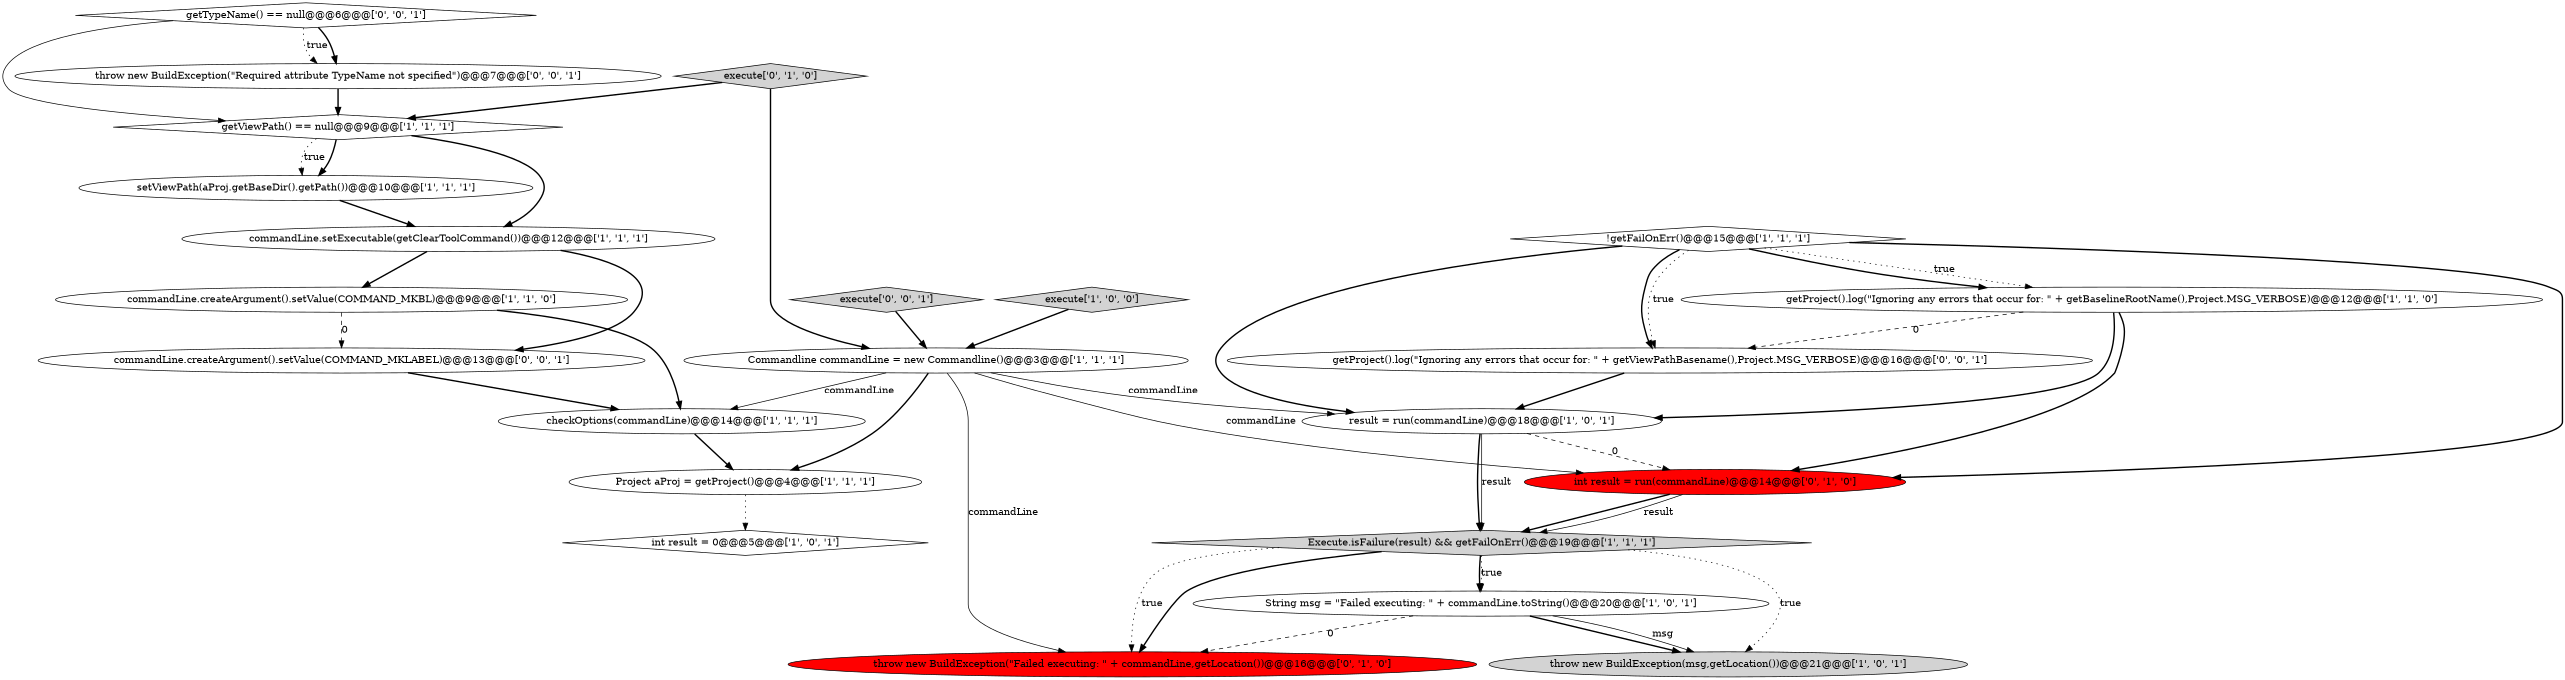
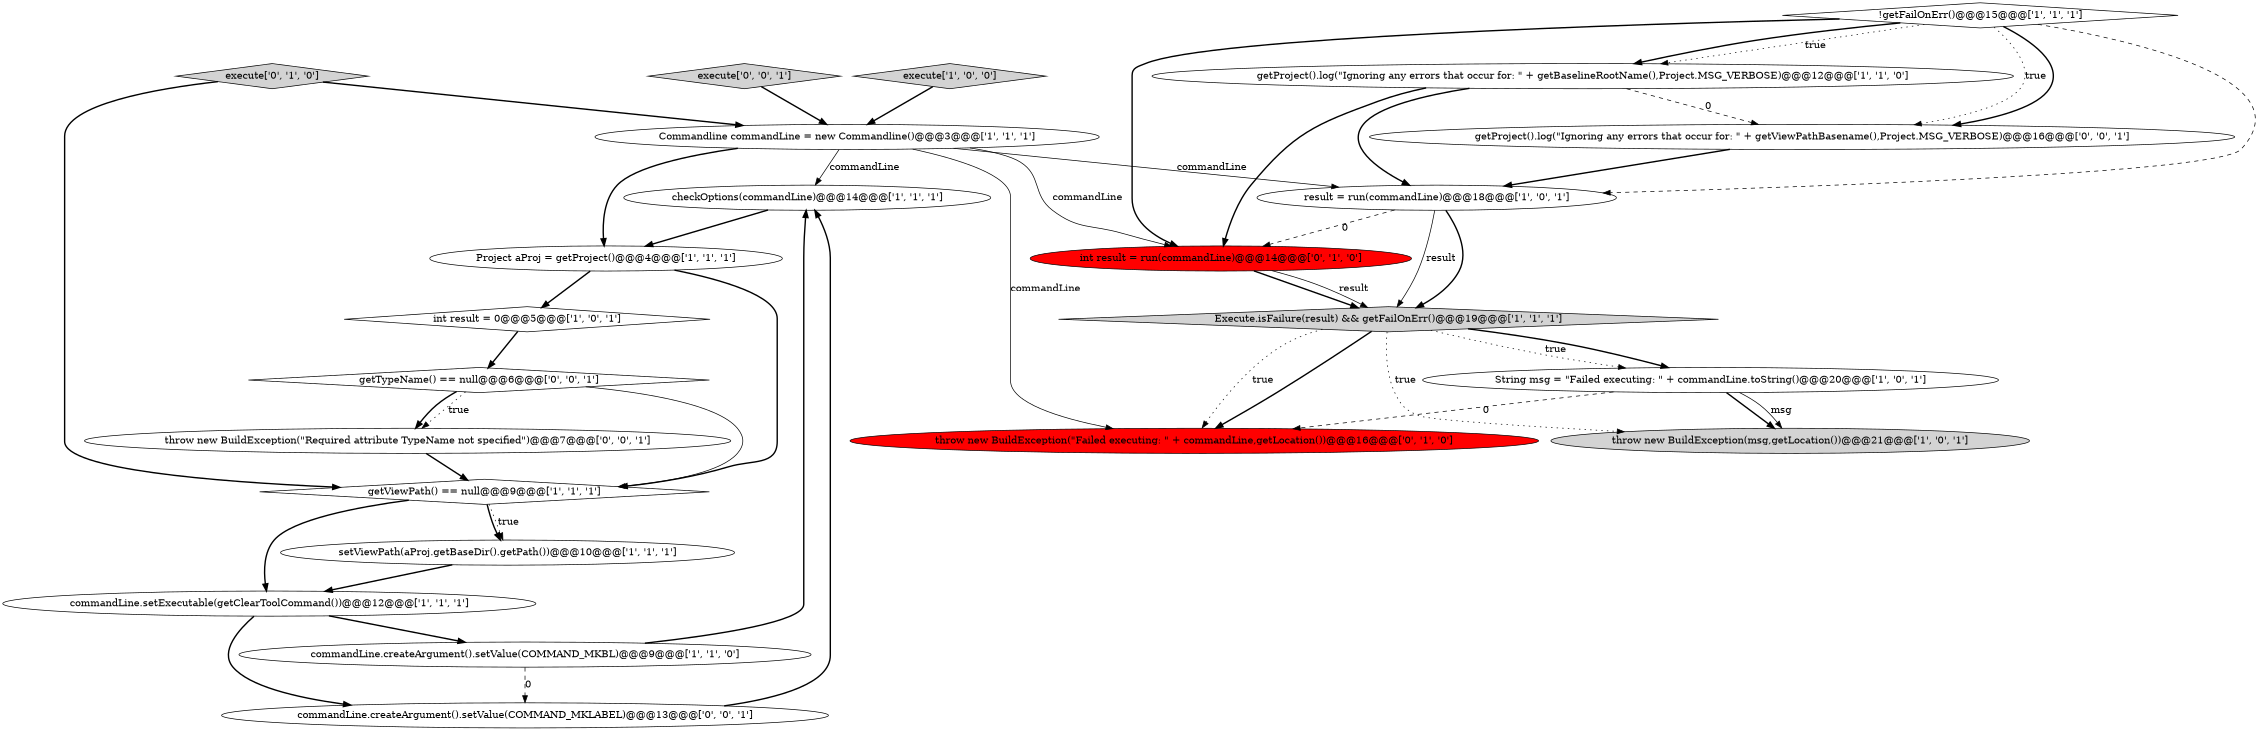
(1336, 292) -> (2067, 173)
none -> (505, 347)
none -> (777, 403)
(745, 509) -> (569, 287)
